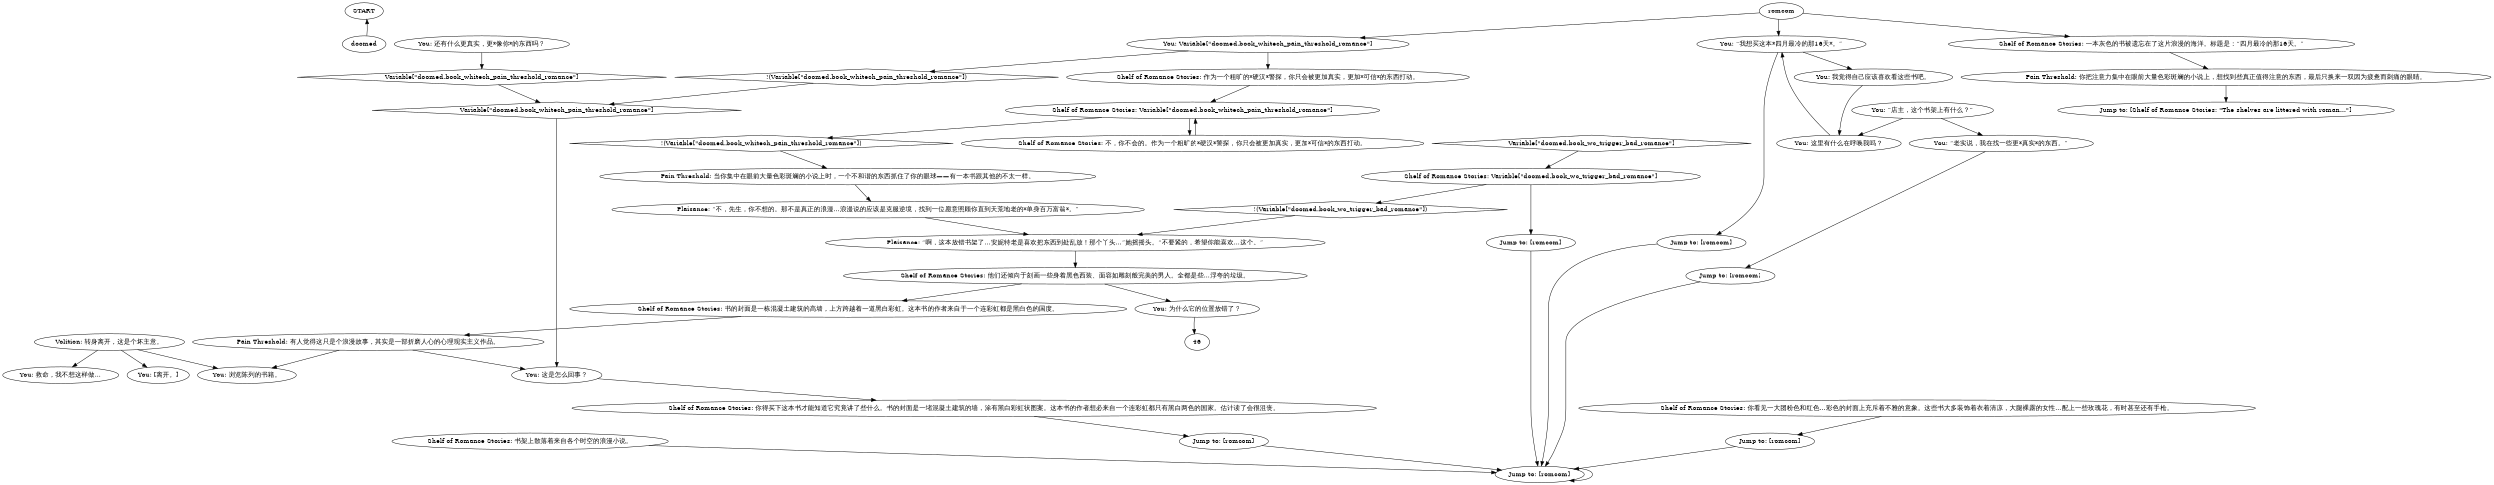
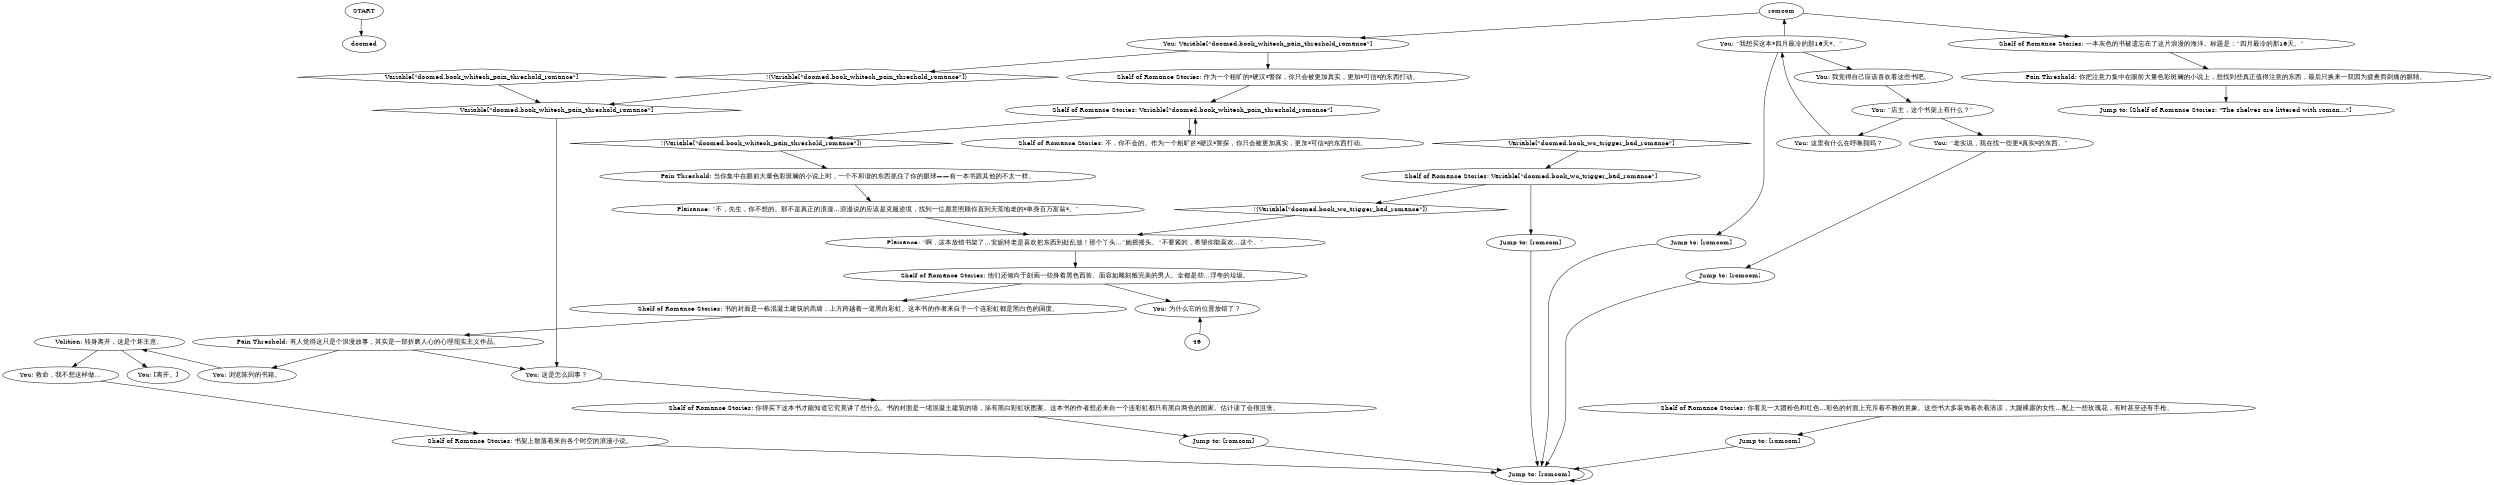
(1778, 25) -> (1785, 30)
(367, 30) -> (361, 25)
(482, 44) -> none
(1846, 105) -> (1896, 93)
(1194, 323) -> (1200, 328)
(175, 359) -> (184, 359)
none -> (287, 407)
